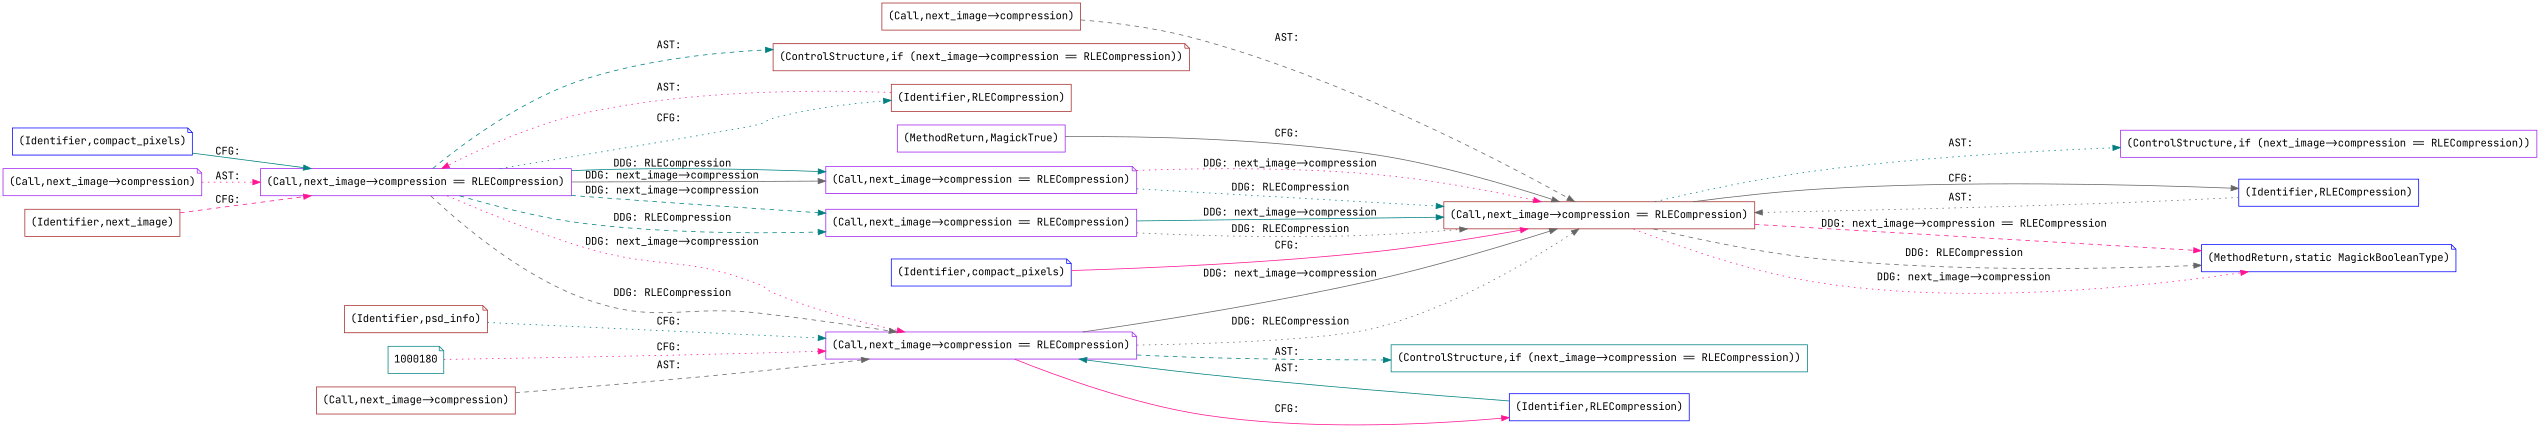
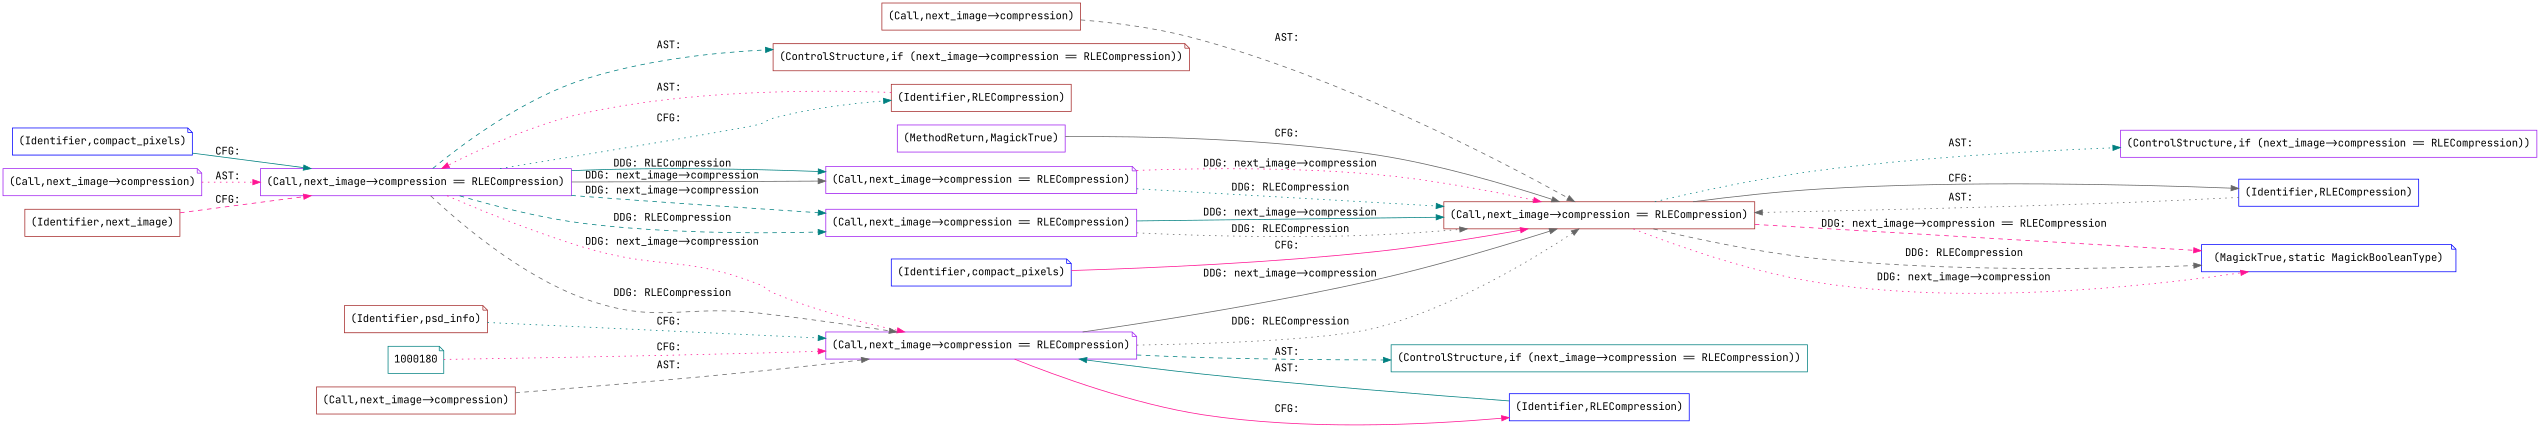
(2329, 258) -> (2329, 258)
